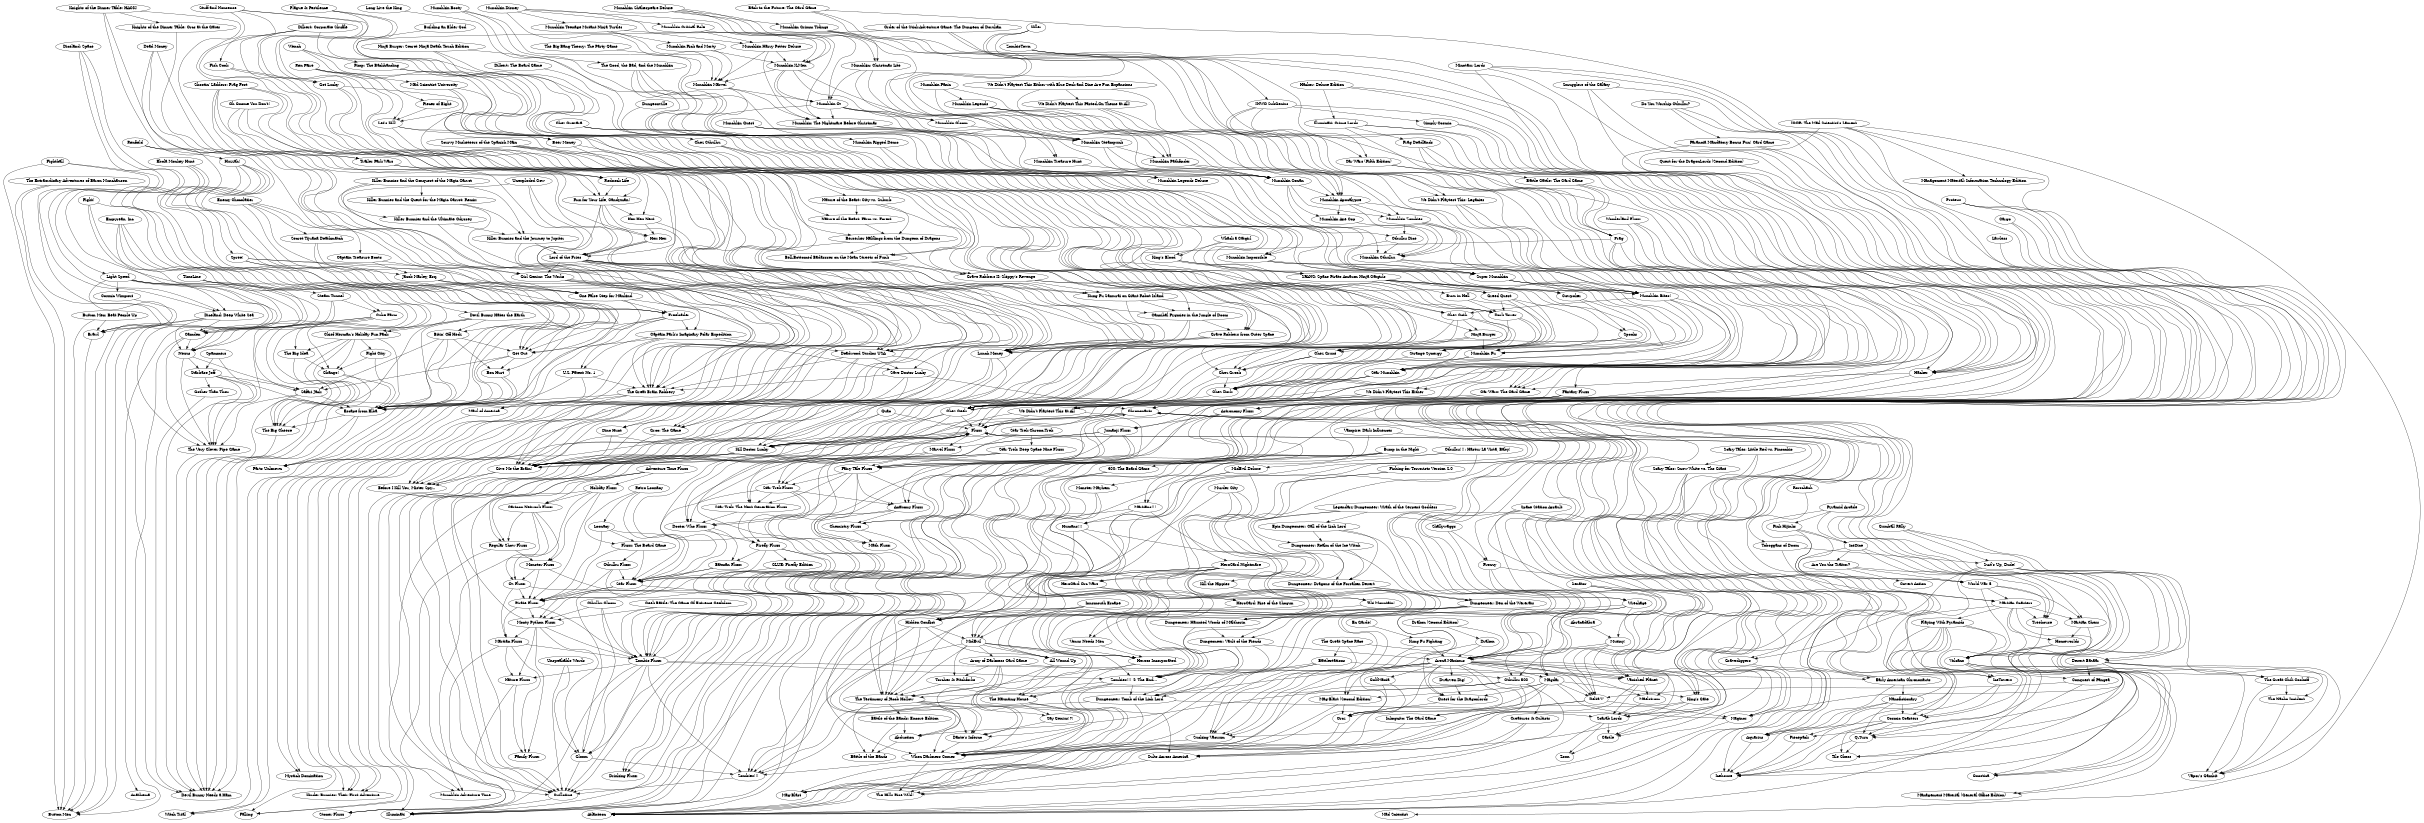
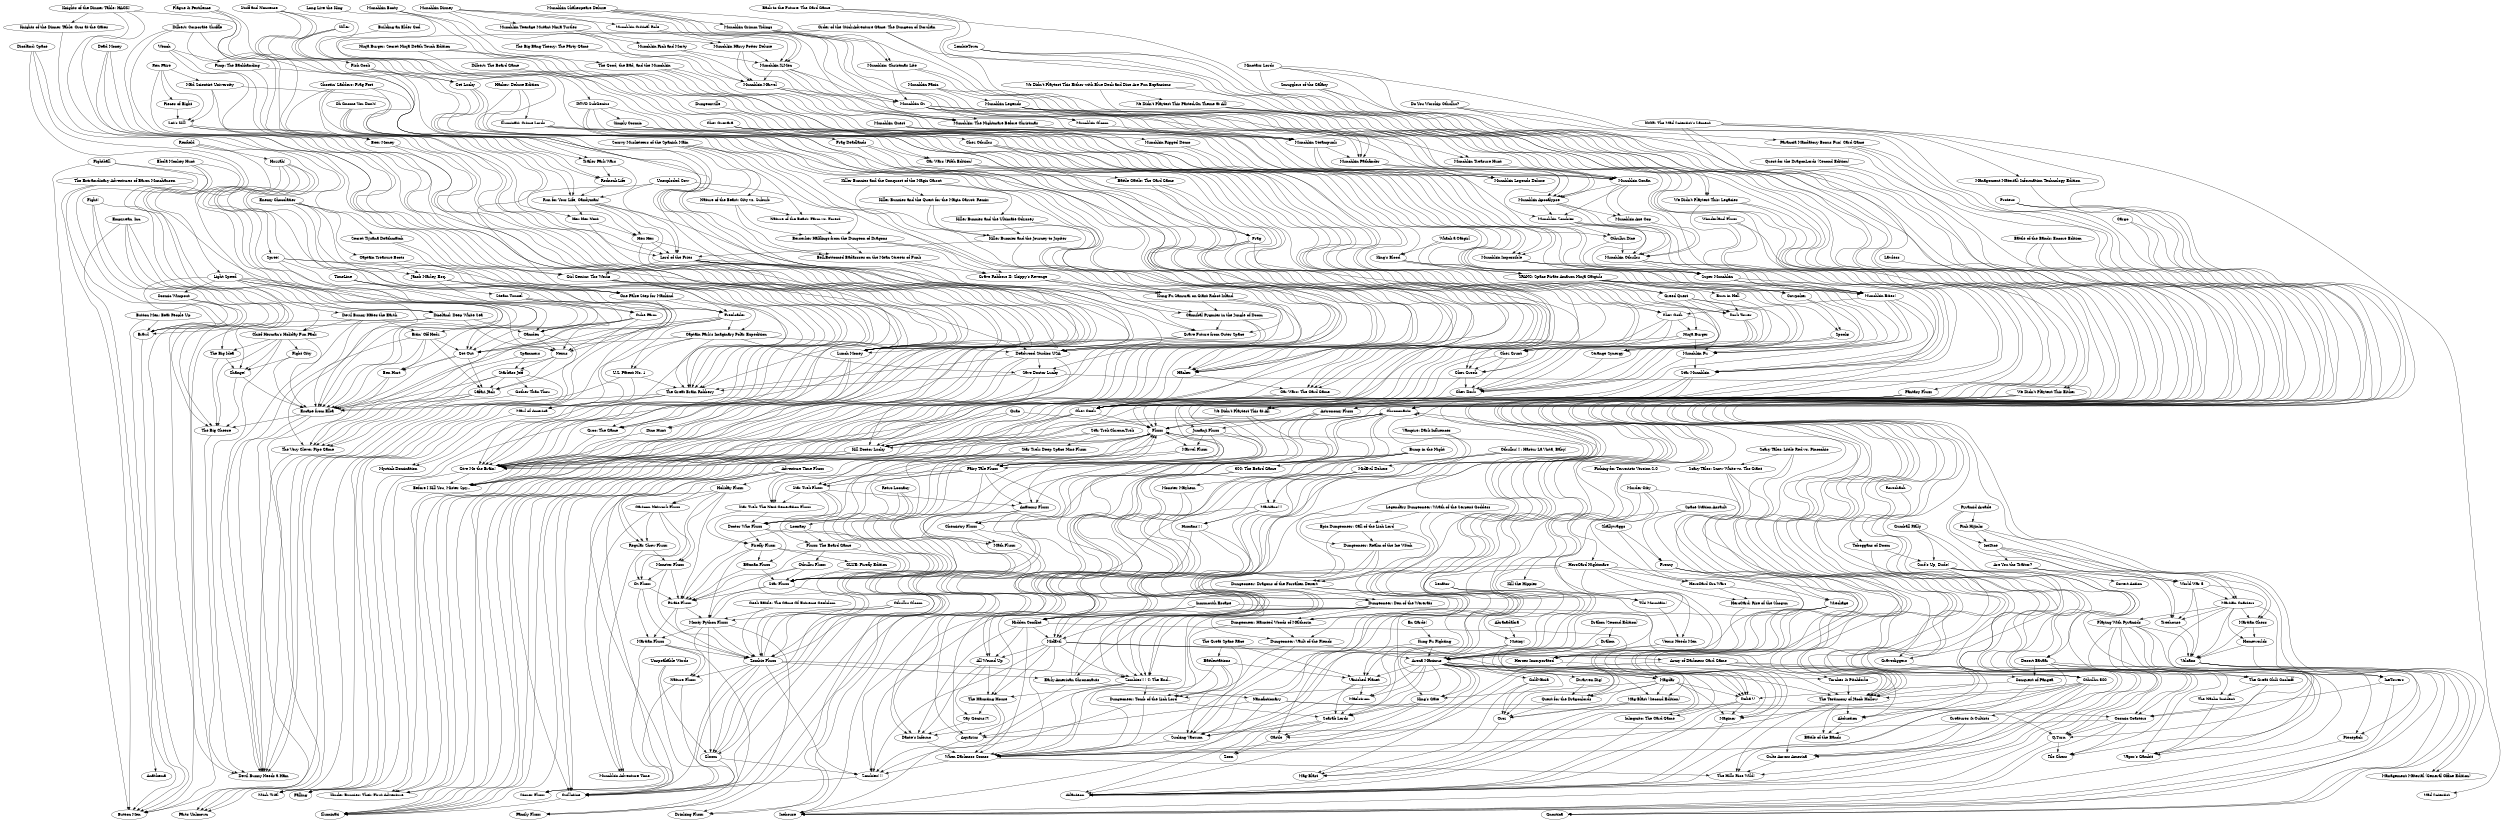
none -> (233, 322)
(1242, 335) -> (1214, 335)
(893, 708) -> (1777, 428)
